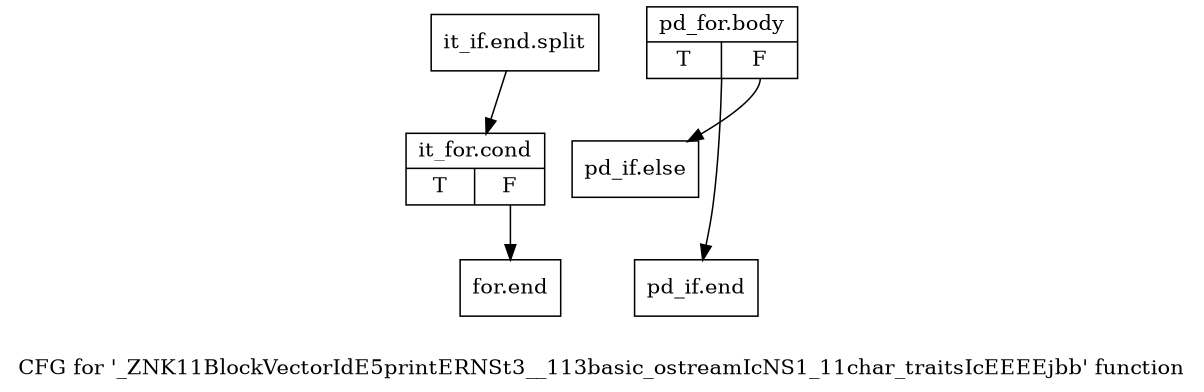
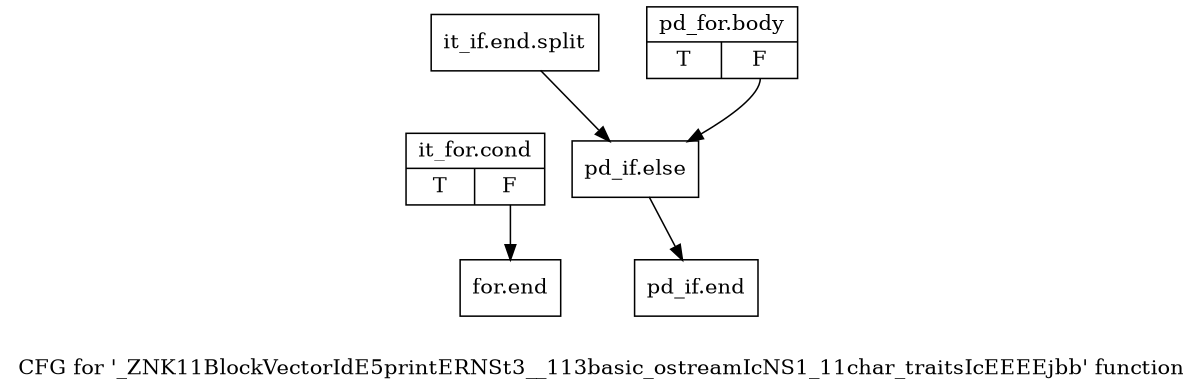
(499, 95) -> (570, 100)
(717, 162) -> (662, 222)
